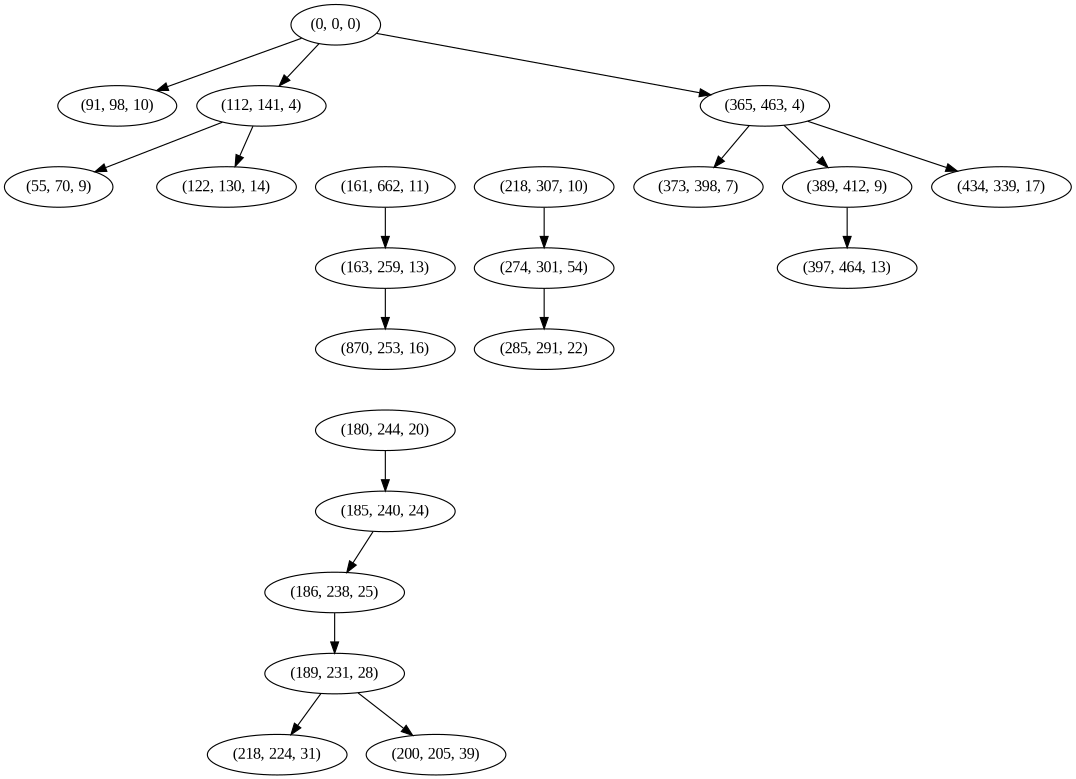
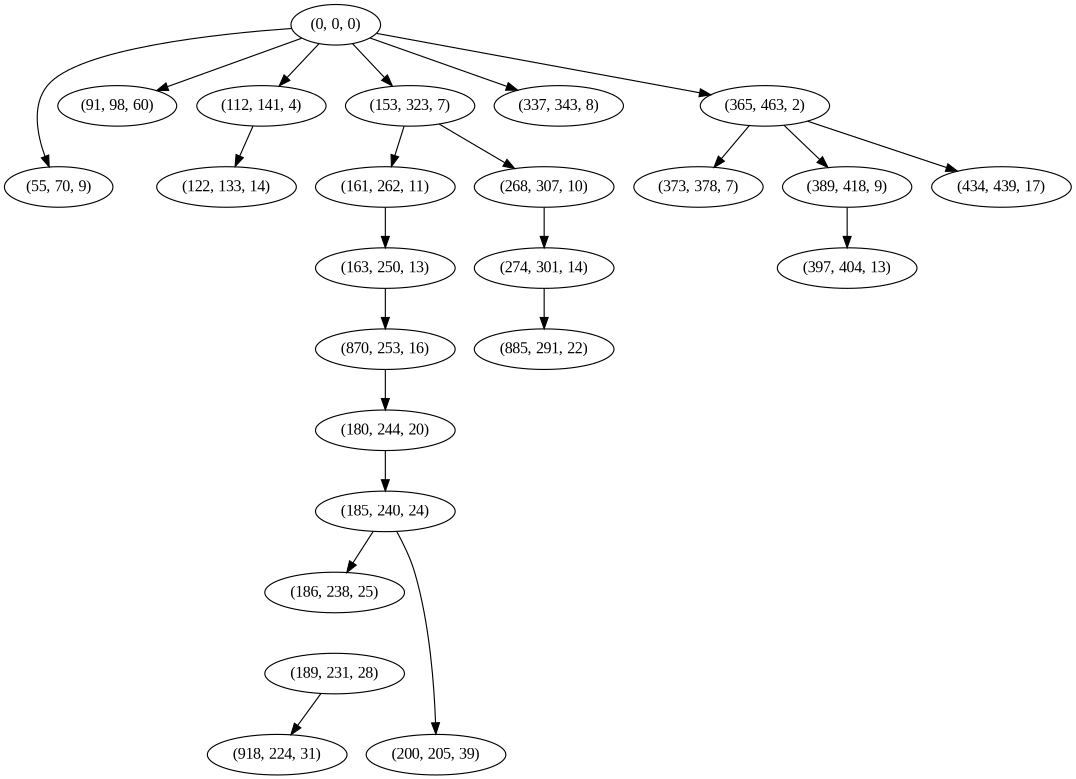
(117, 106) -> (117, 106)
none -> (410, 106)
none -> (559, 106)
(765, 106) -> (765, 106)
(164, 145) -> (129, 50)
(227, 187) -> (227, 187)
(385, 187) -> (385, 187)
(544, 187) -> (544, 187)
(698, 187) -> (698, 187)
(847, 187) -> (847, 187)
(1001, 187) -> (1001, 187)
(385, 268) -> (385, 268)
(544, 268) -> (544, 268)
(847, 268) -> (847, 268)
(544, 349) -> (544, 349)
none -> (385, 384)
(335, 628) -> none
(381, 711) -> (426, 625)
(277, 755) -> (277, 755)
